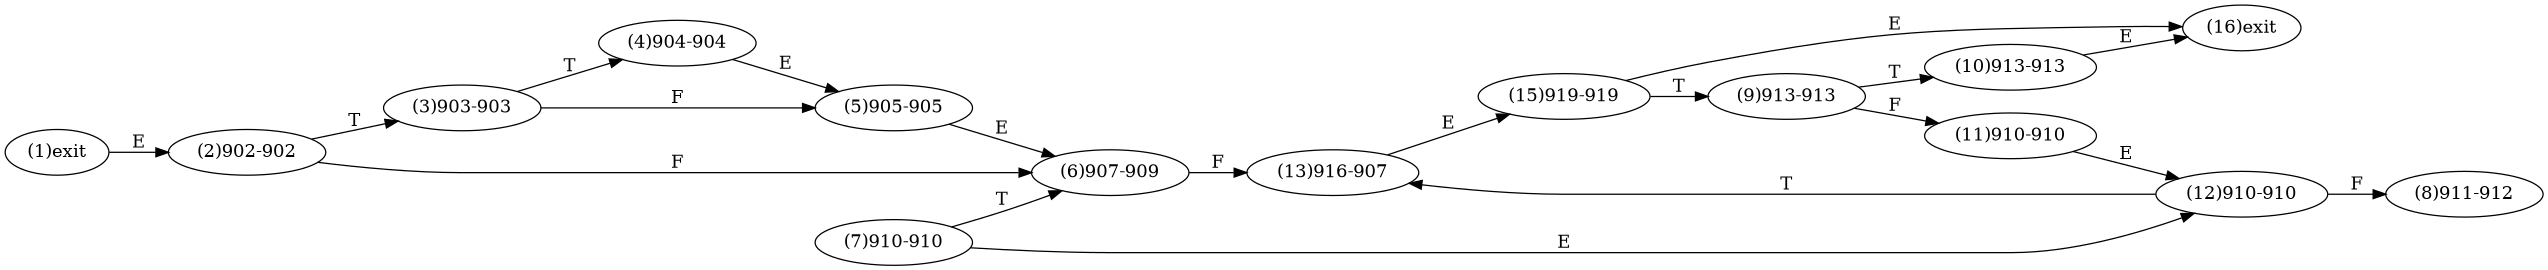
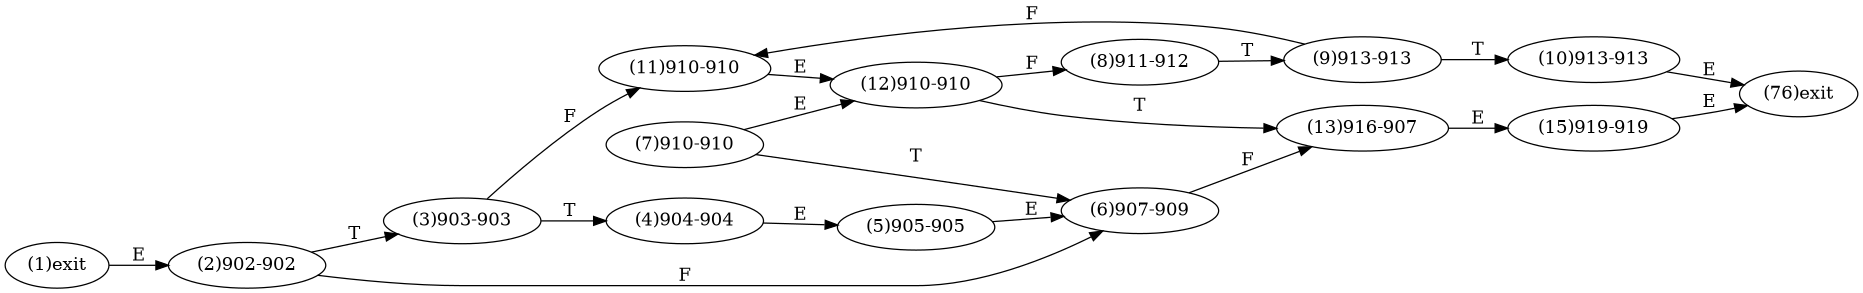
(2242, 28) -> (1799, 94)
(1673, 96) -> (1245, 61)
(671, 108) -> (555, 142)
